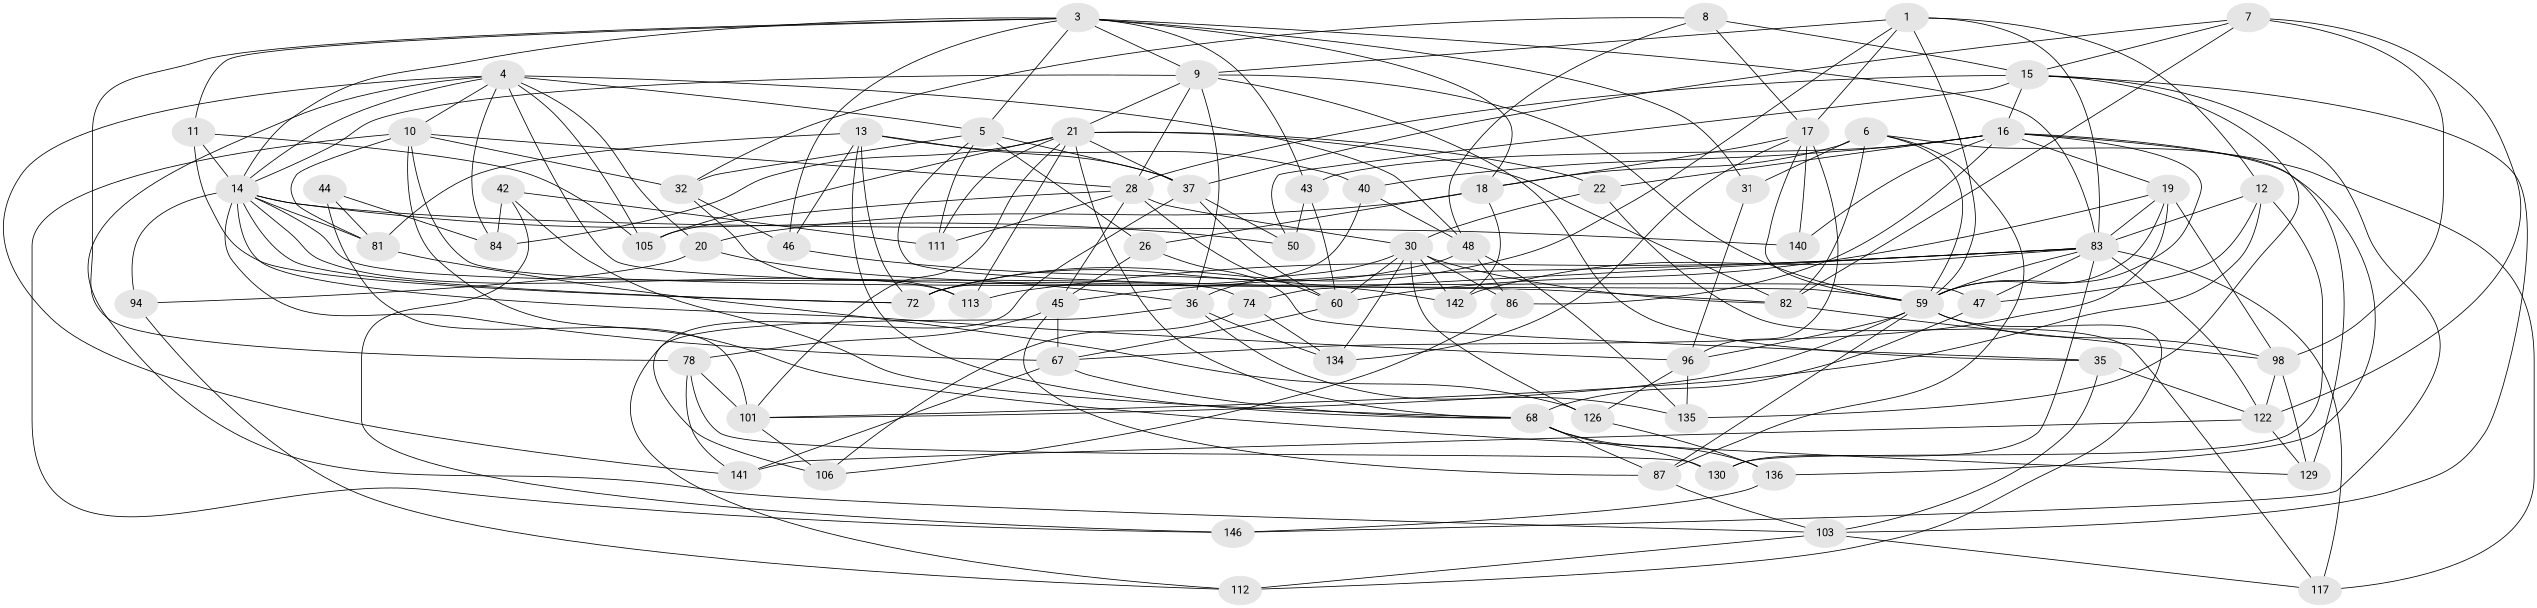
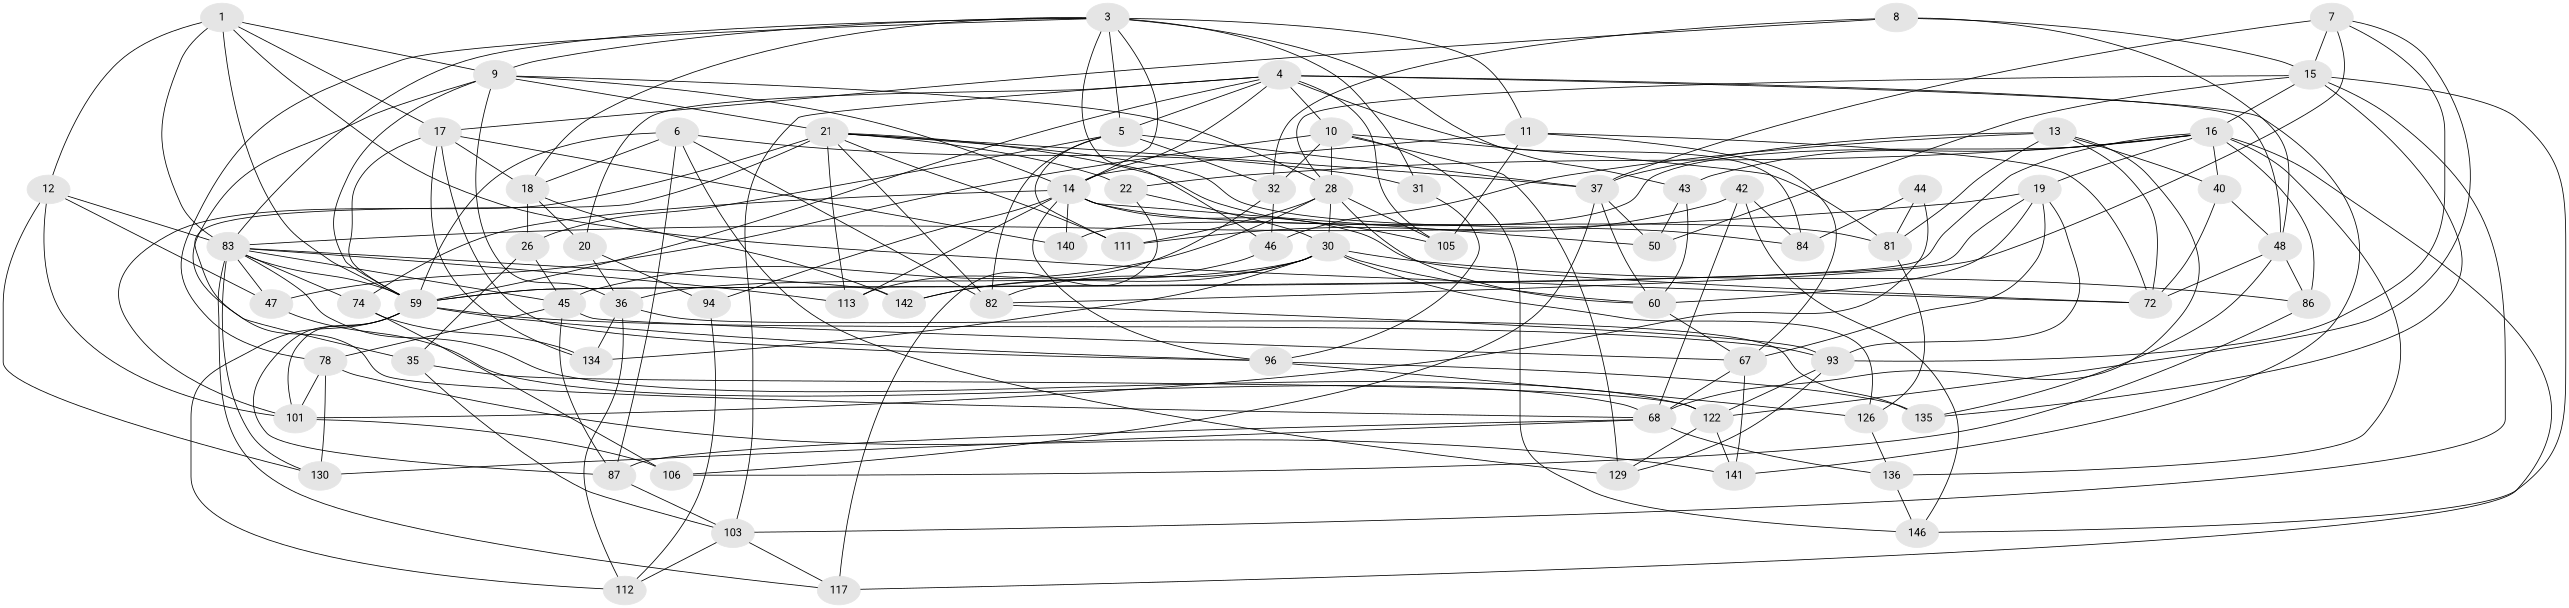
(595, 334) -> (1779, 169)
(2279, 361) -> (1833, 361)
